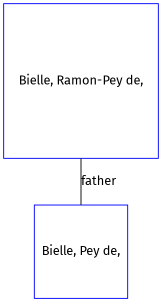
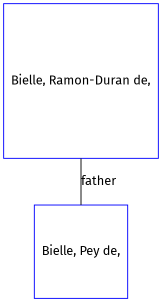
(81, 81) -> (81, 81)
